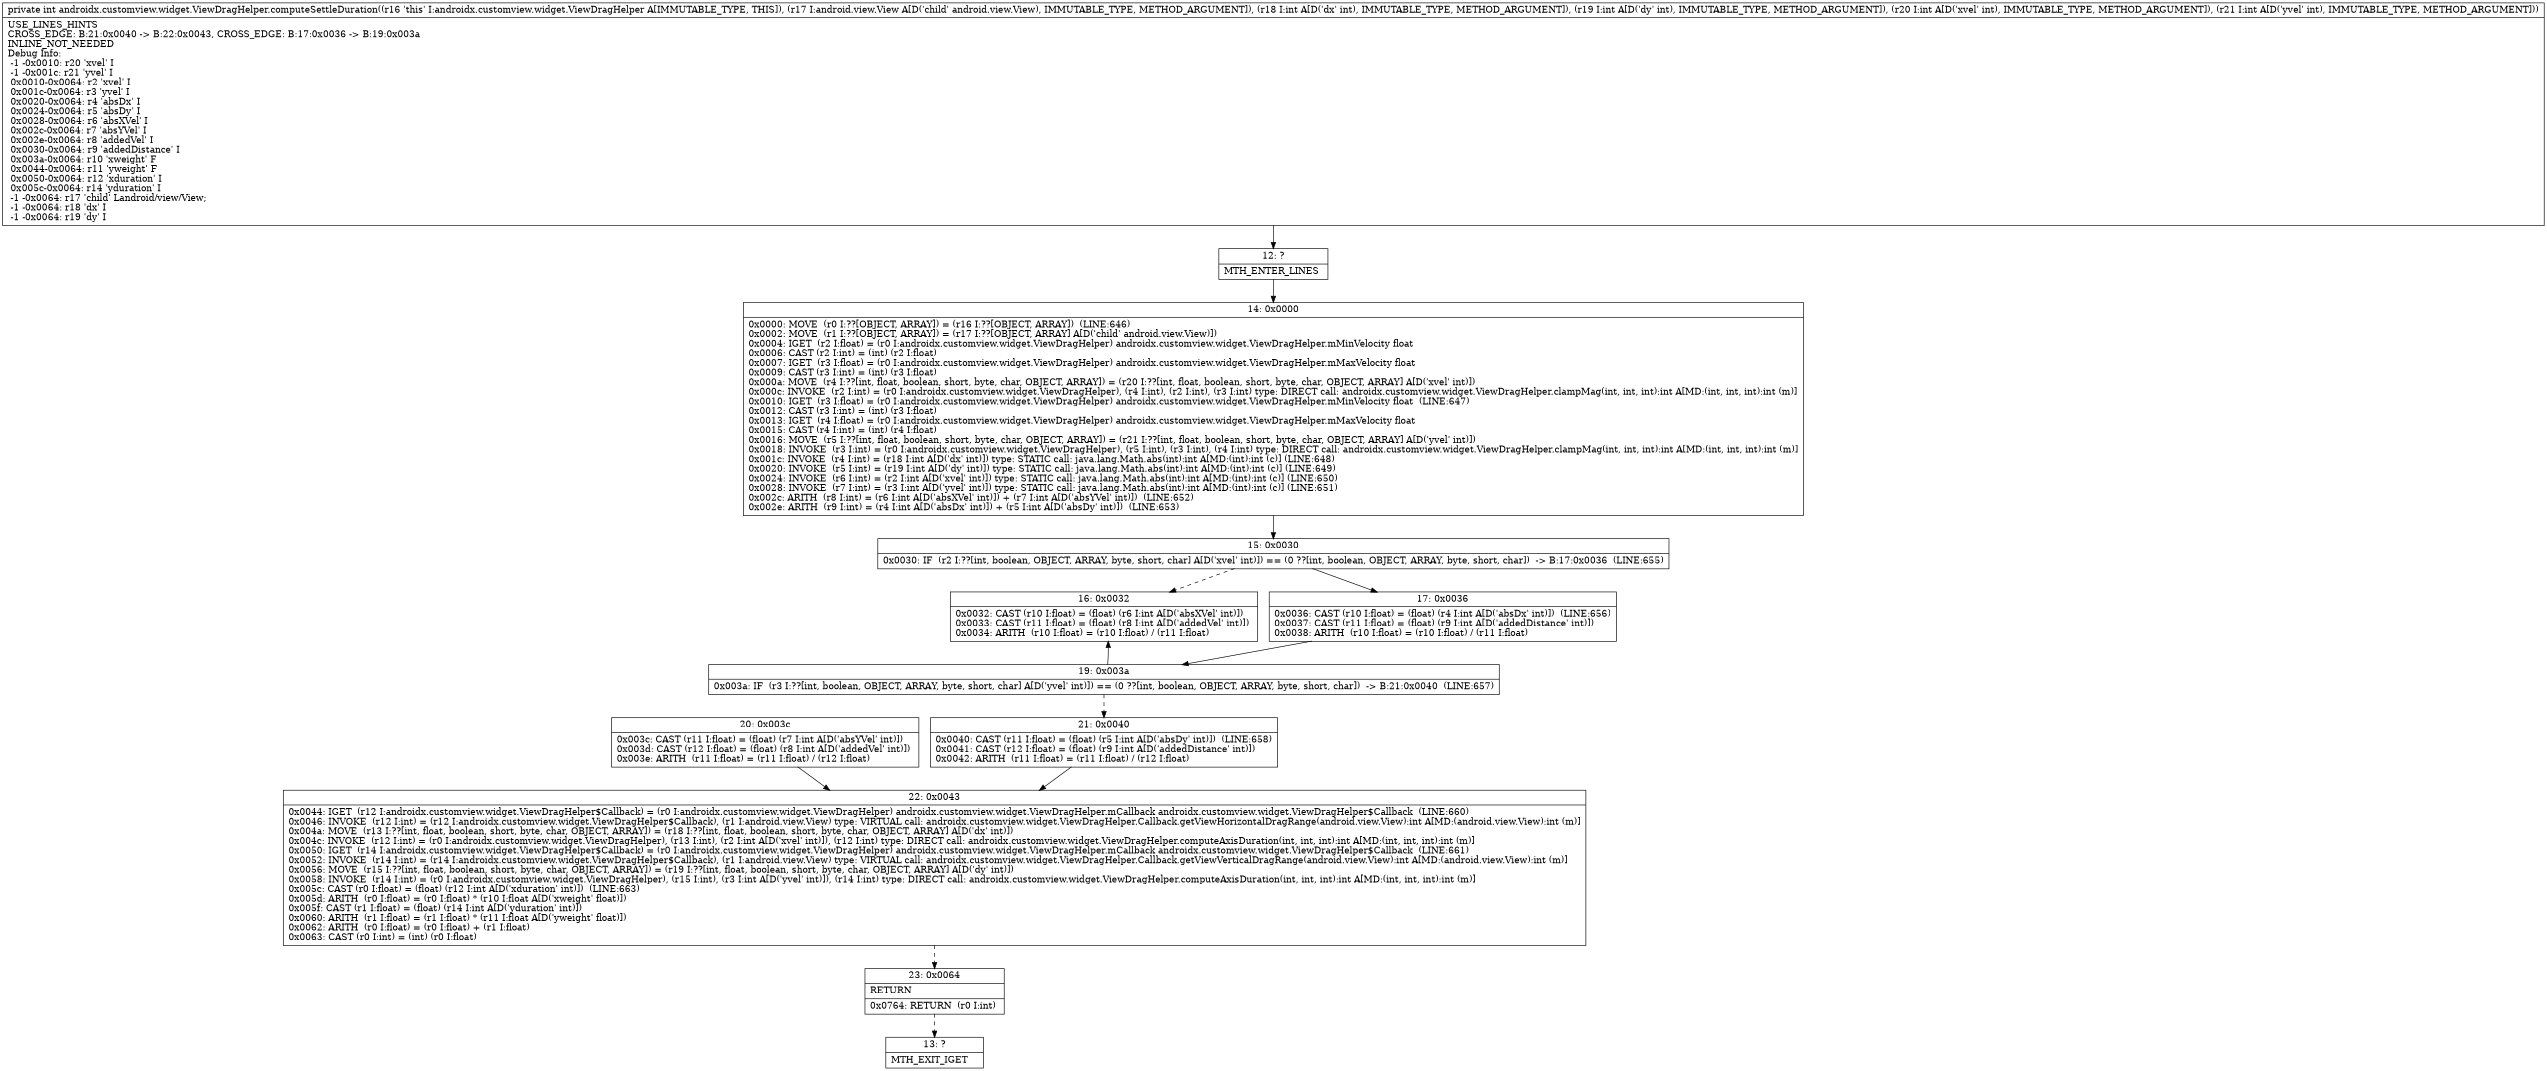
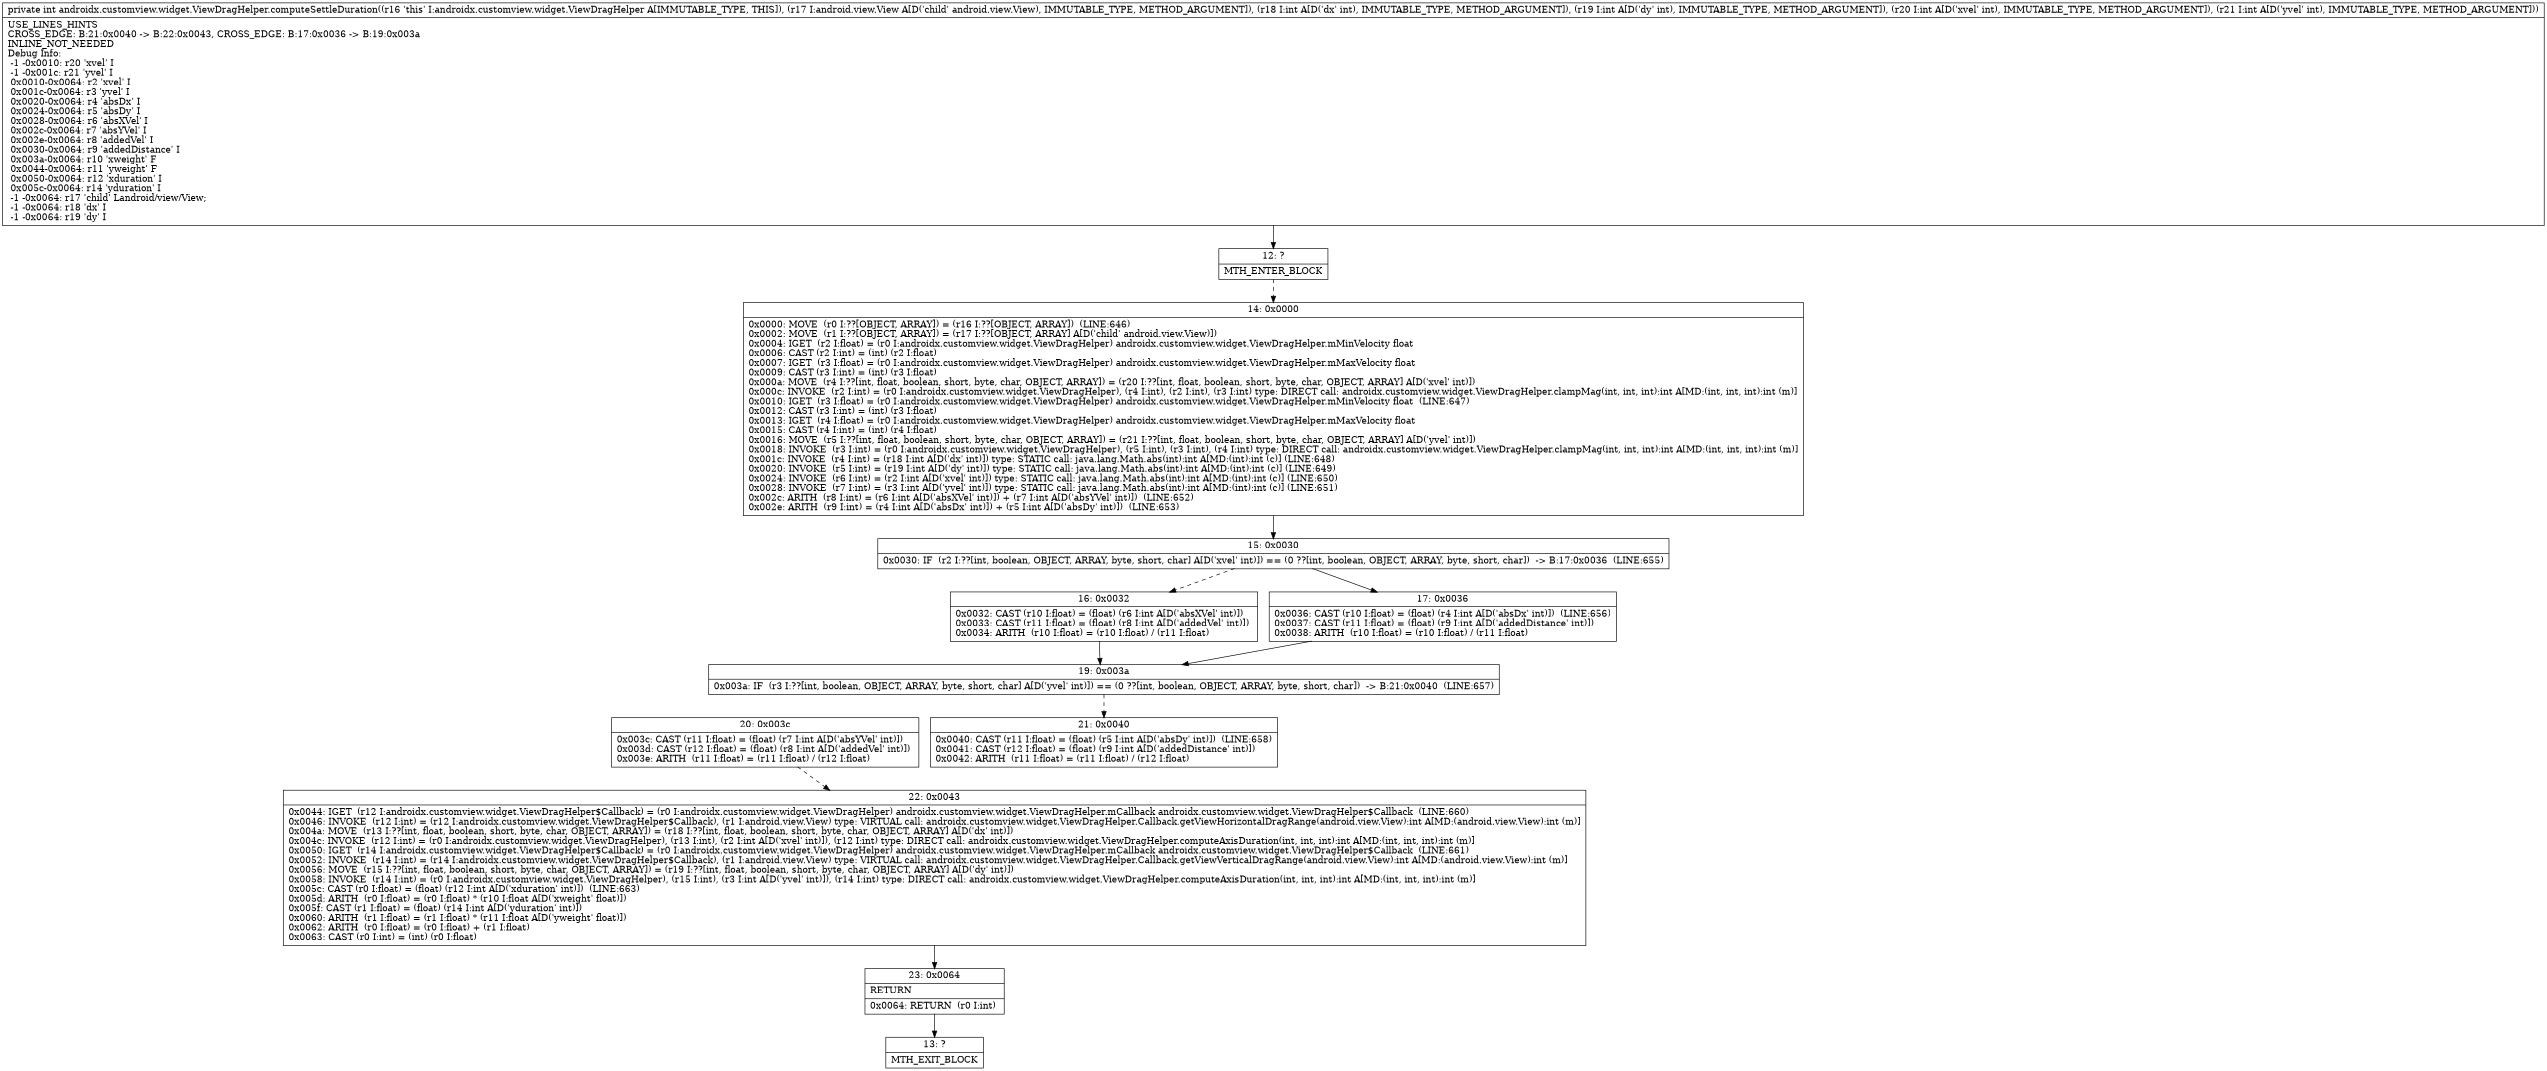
(1271, 271) -> (1273, 271)
(1273, 288) -> (1273, 288)
(1108, 656) -> (1100, 650)
(811, 777) -> (811, 777)
(1058, 777) -> none
(935, 954) -> (935, 954)
(935, 1006) -> (935, 1006)
(935, 1022) -> (935, 1022)
(929, 1060) -> (935, 1060)
